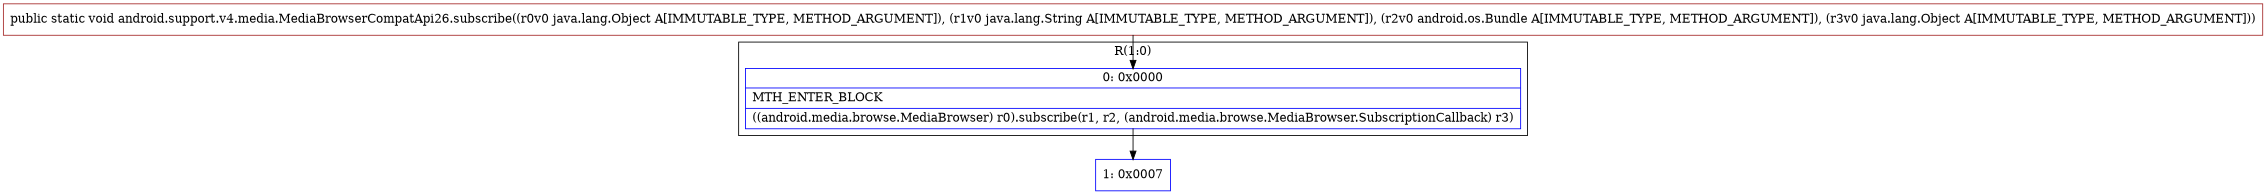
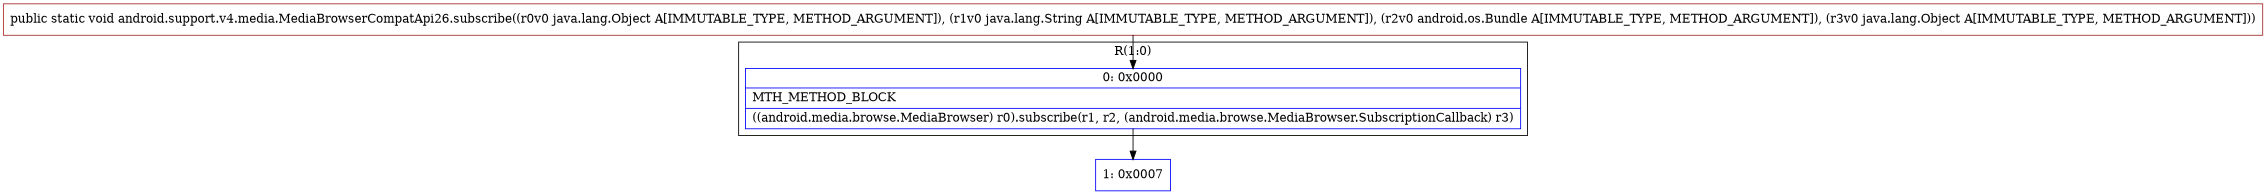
(818, 98) -> (824, 98)
